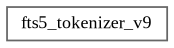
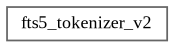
(87, 24) -> (87, 24)
